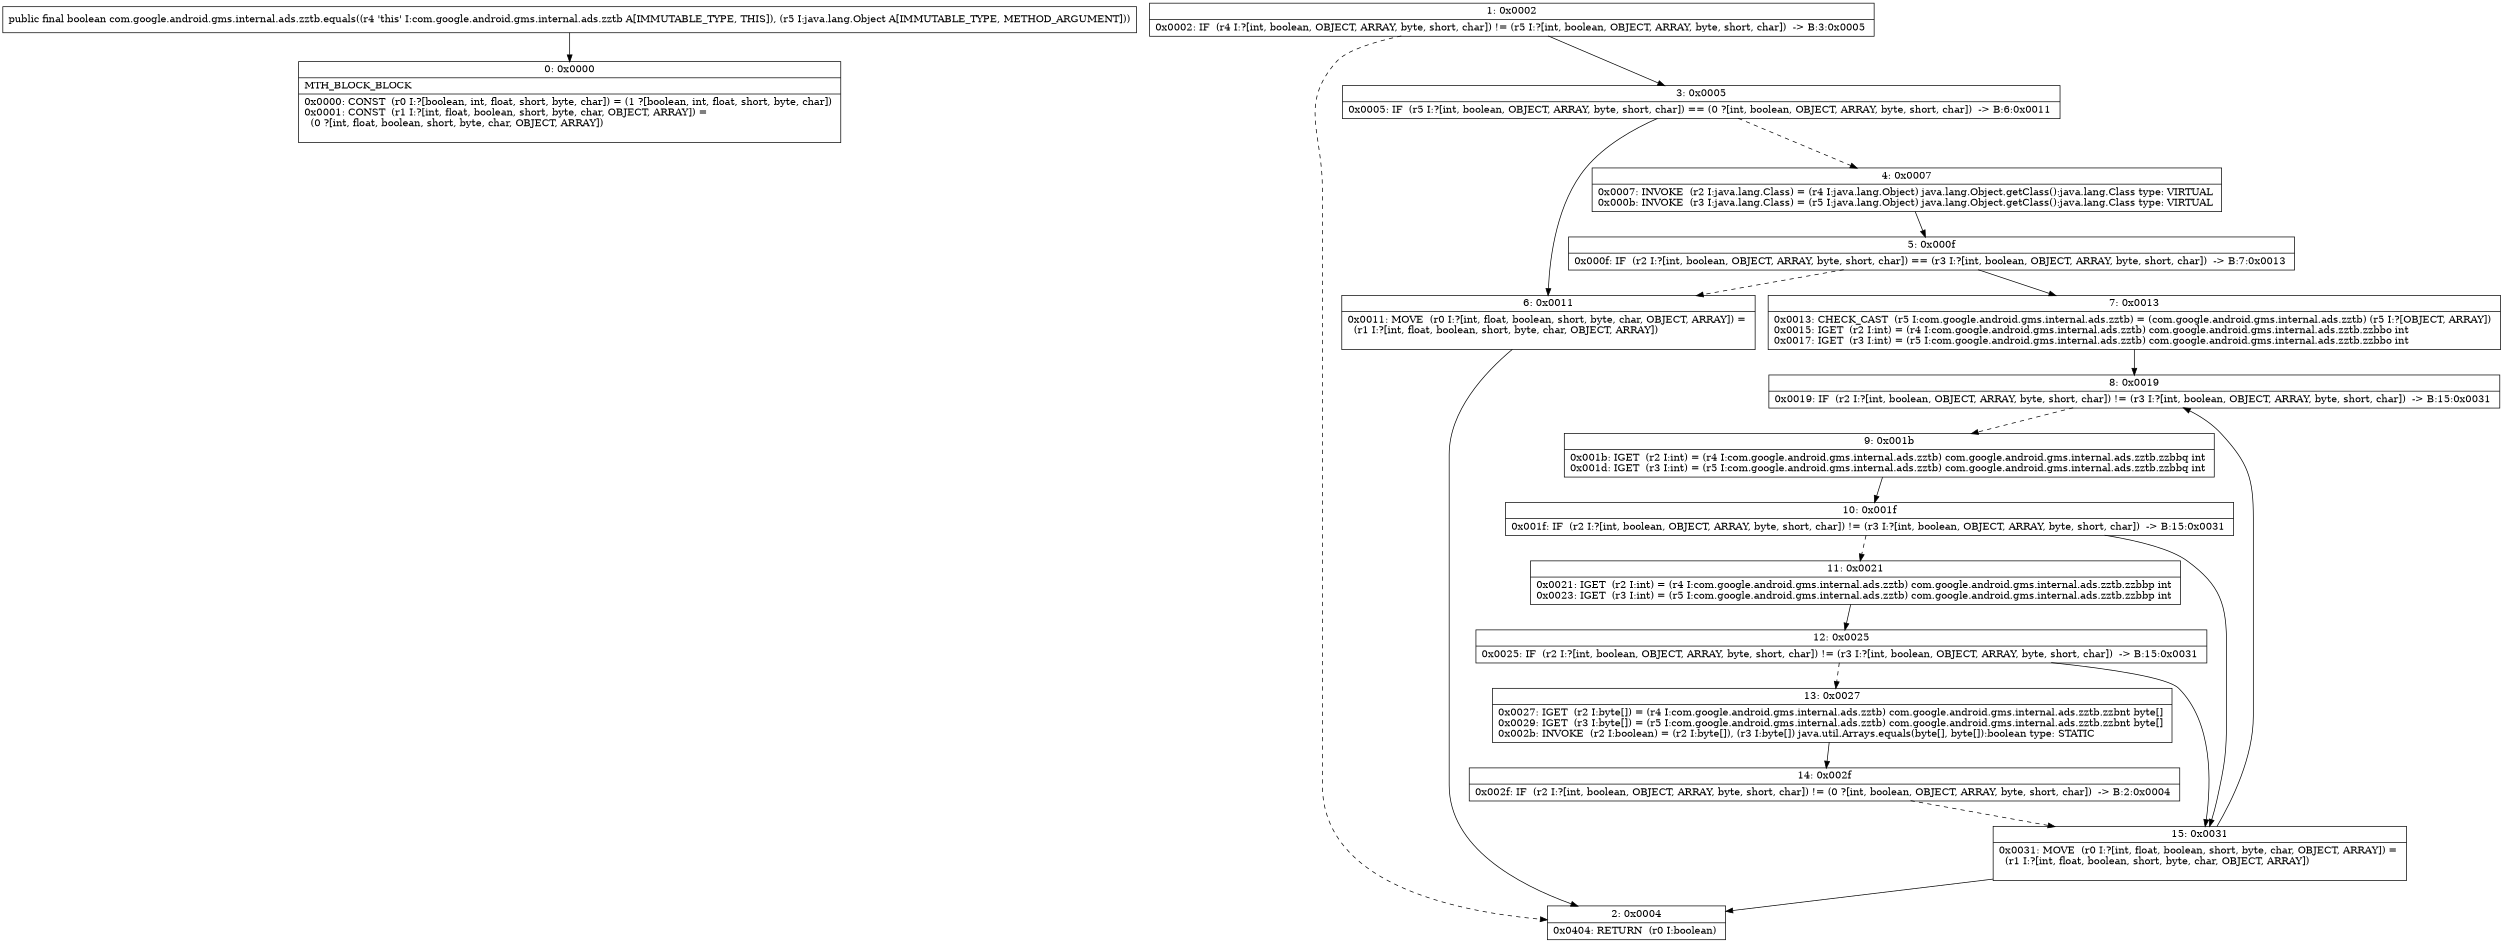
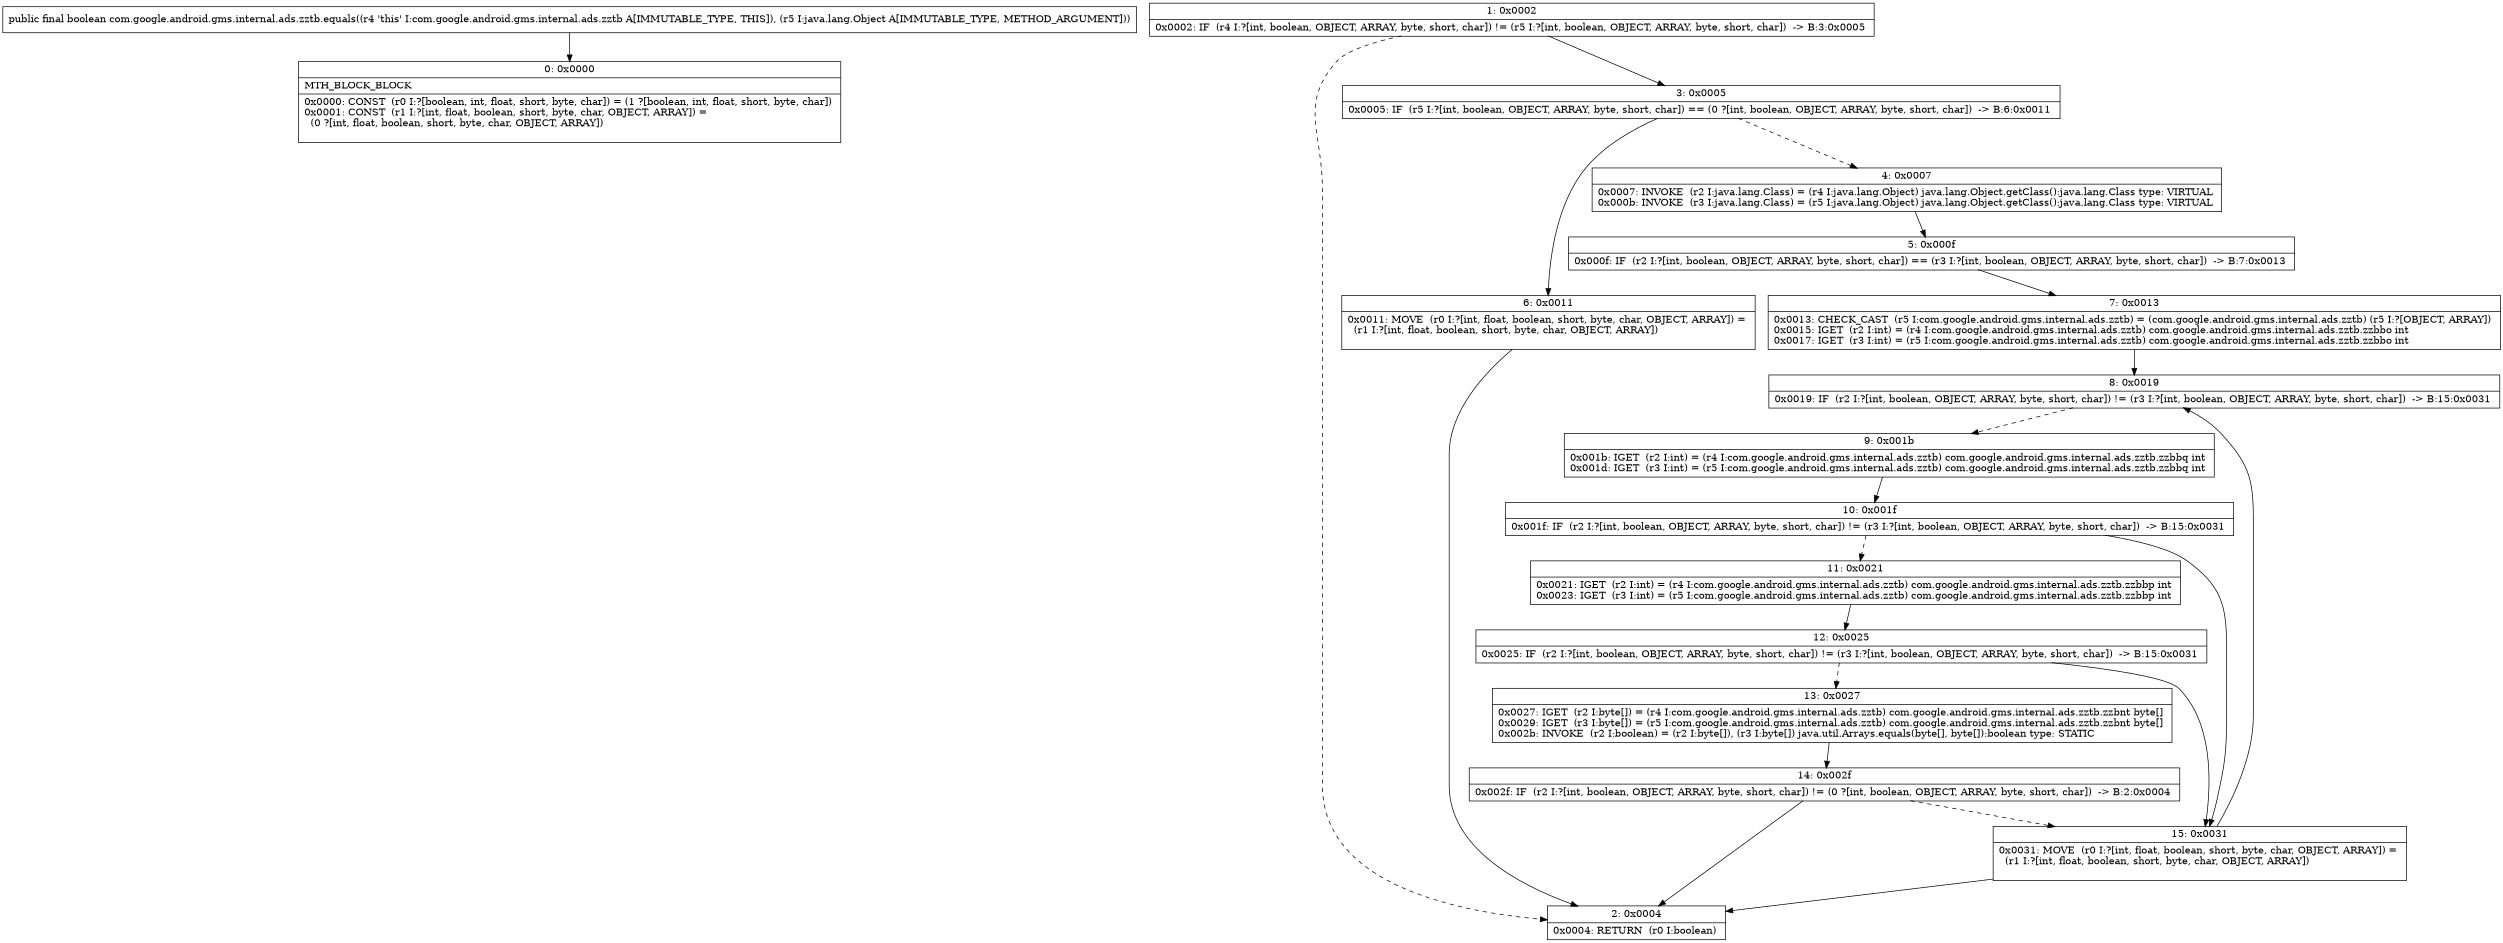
(1773, 282) -> none
none -> (1734, 851)
(1636, 931) -> (1636, 931)
